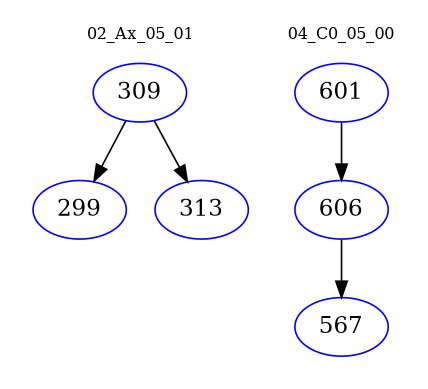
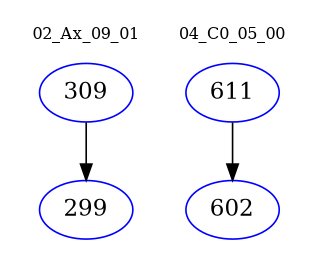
(141, 35) -> (86, 35)
(342, 93) -> (233, 93)
(202, 210) -> none
(342, 210) -> (233, 210)
(342, 327) -> none
